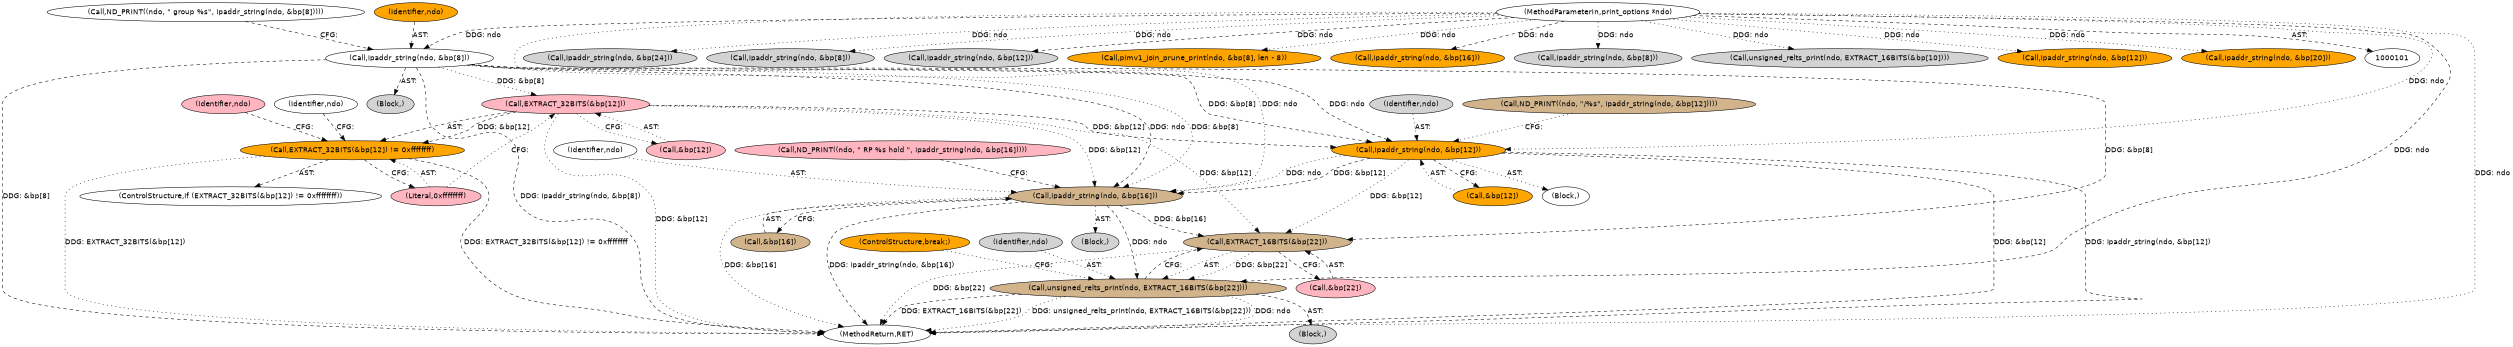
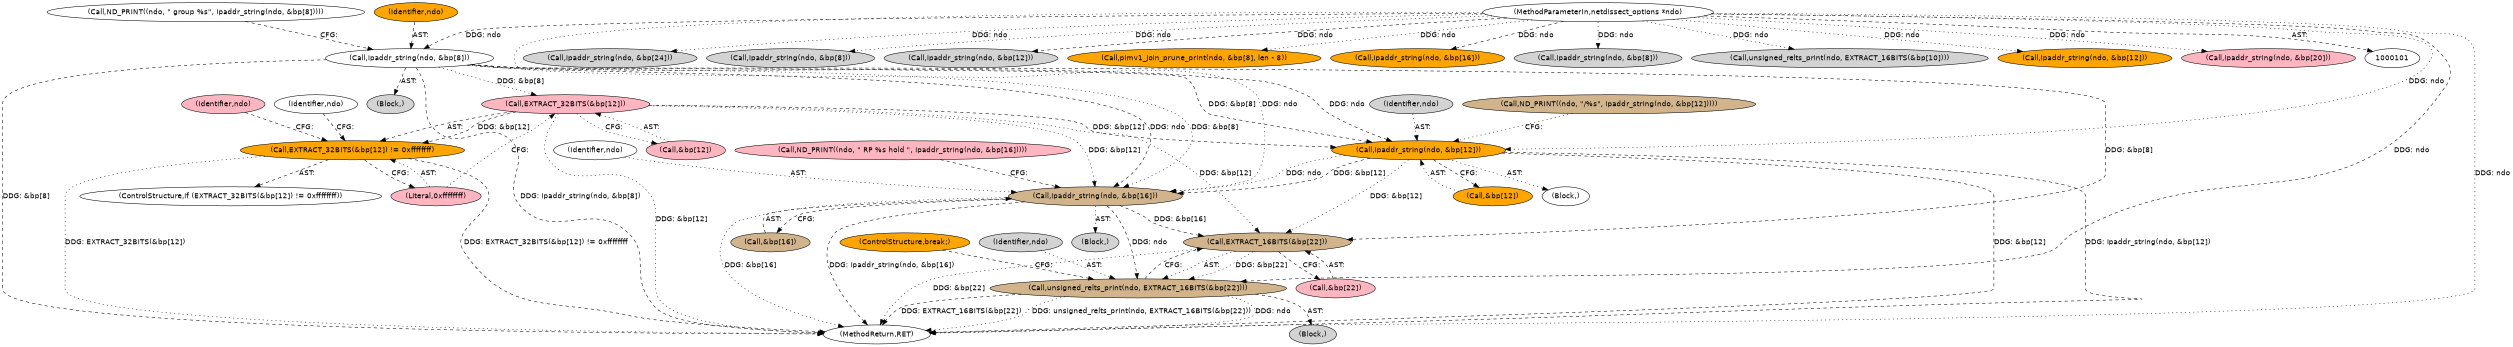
(1598, 12) -> (1598, 12)
(2269, 58) -> (2269, 58)
(1012, 264) -> (1012, 264)
